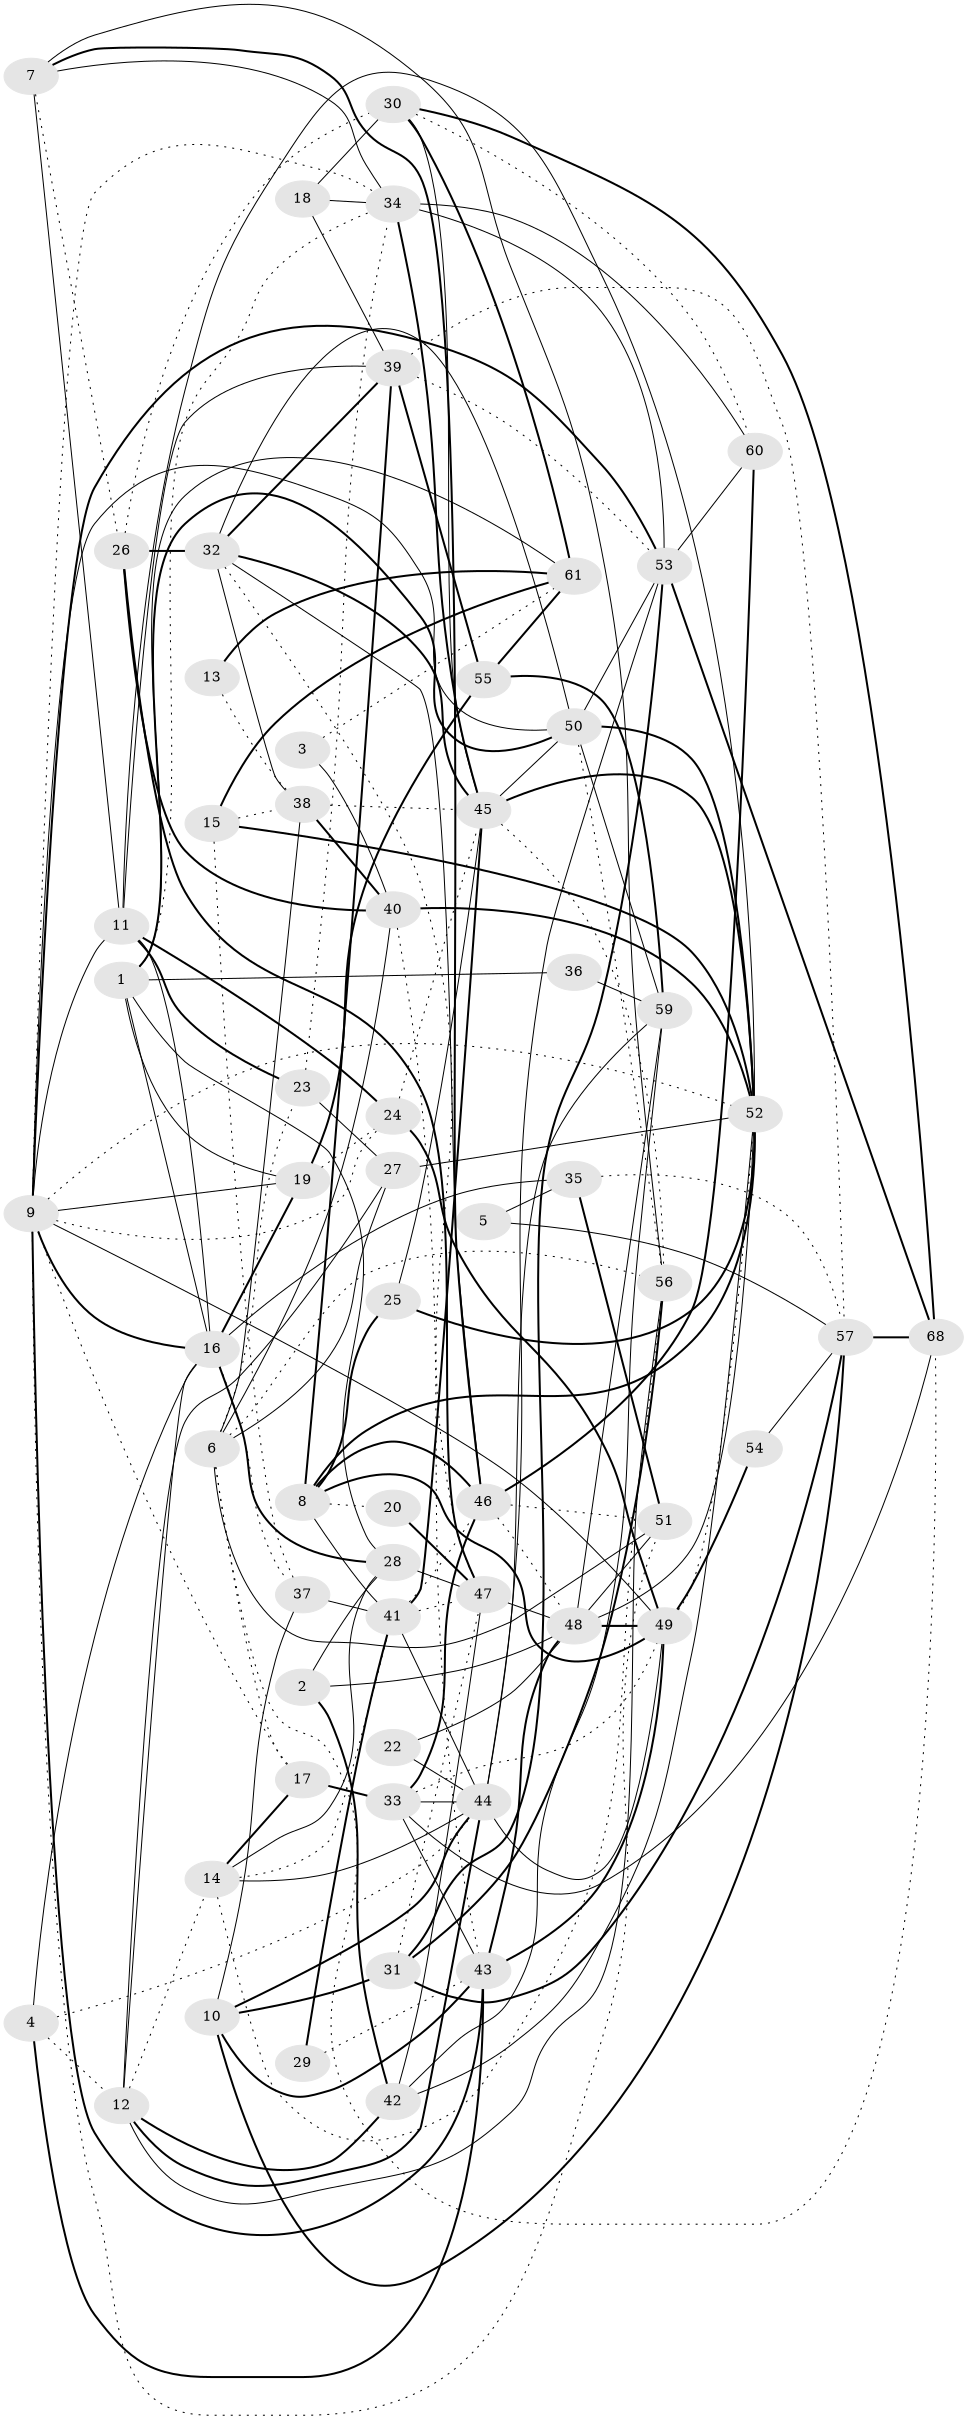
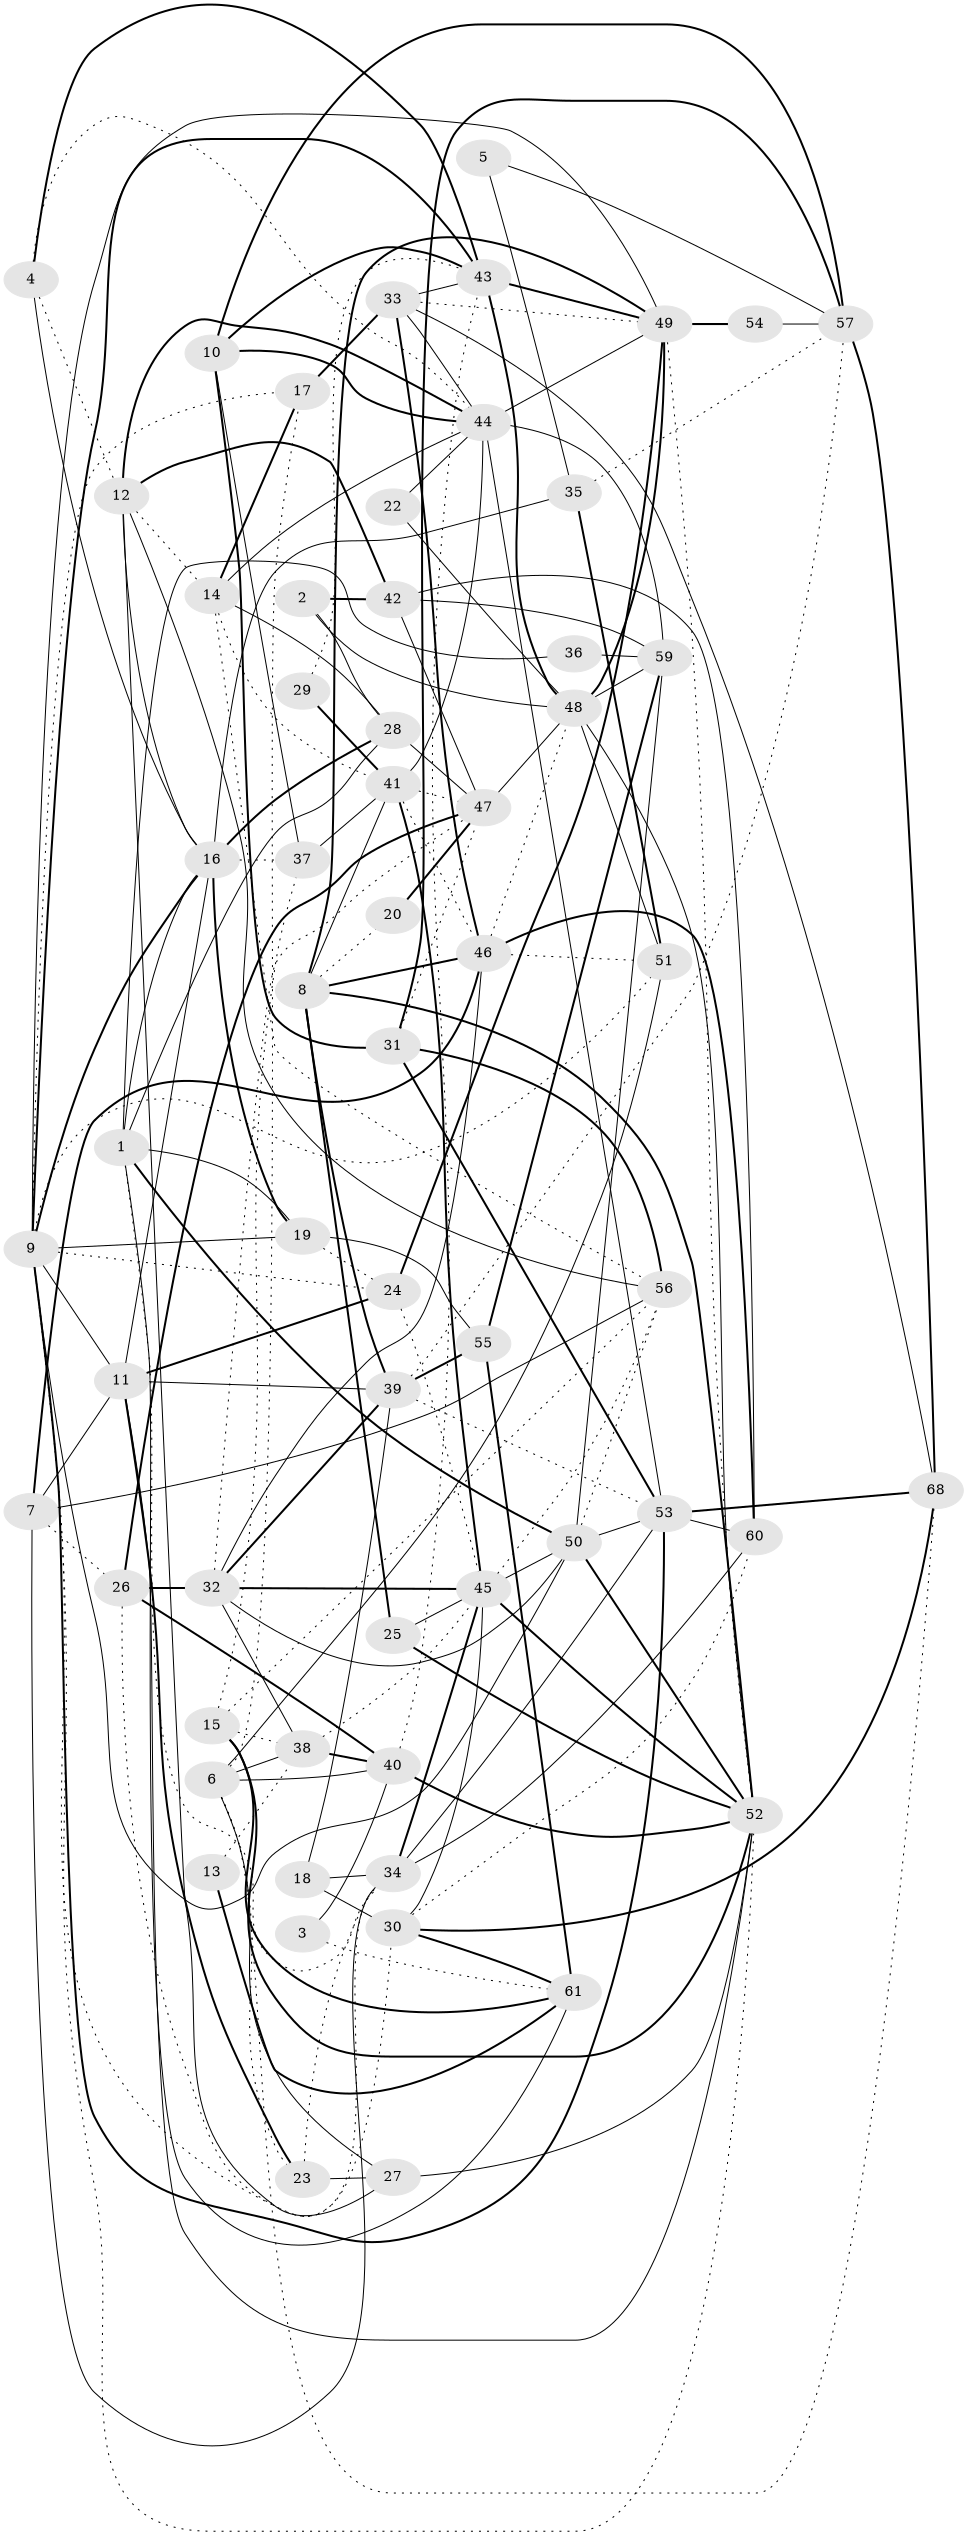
(363, 893) -> (414, 1261)
(398, 1263) -> (407, 1538)
(689, 1664) -> (738, 927)
